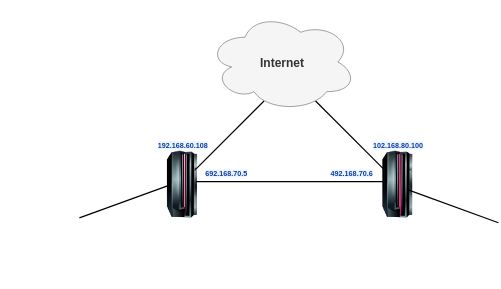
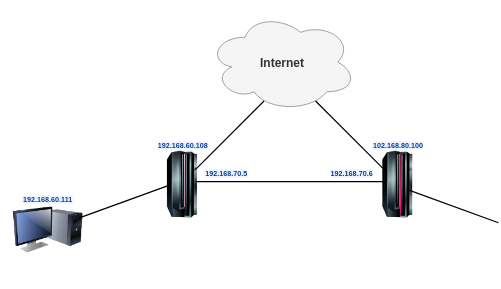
(227, 174) -> (227, 174)
(352, 174) -> (352, 174)
none -> (48, 230)
